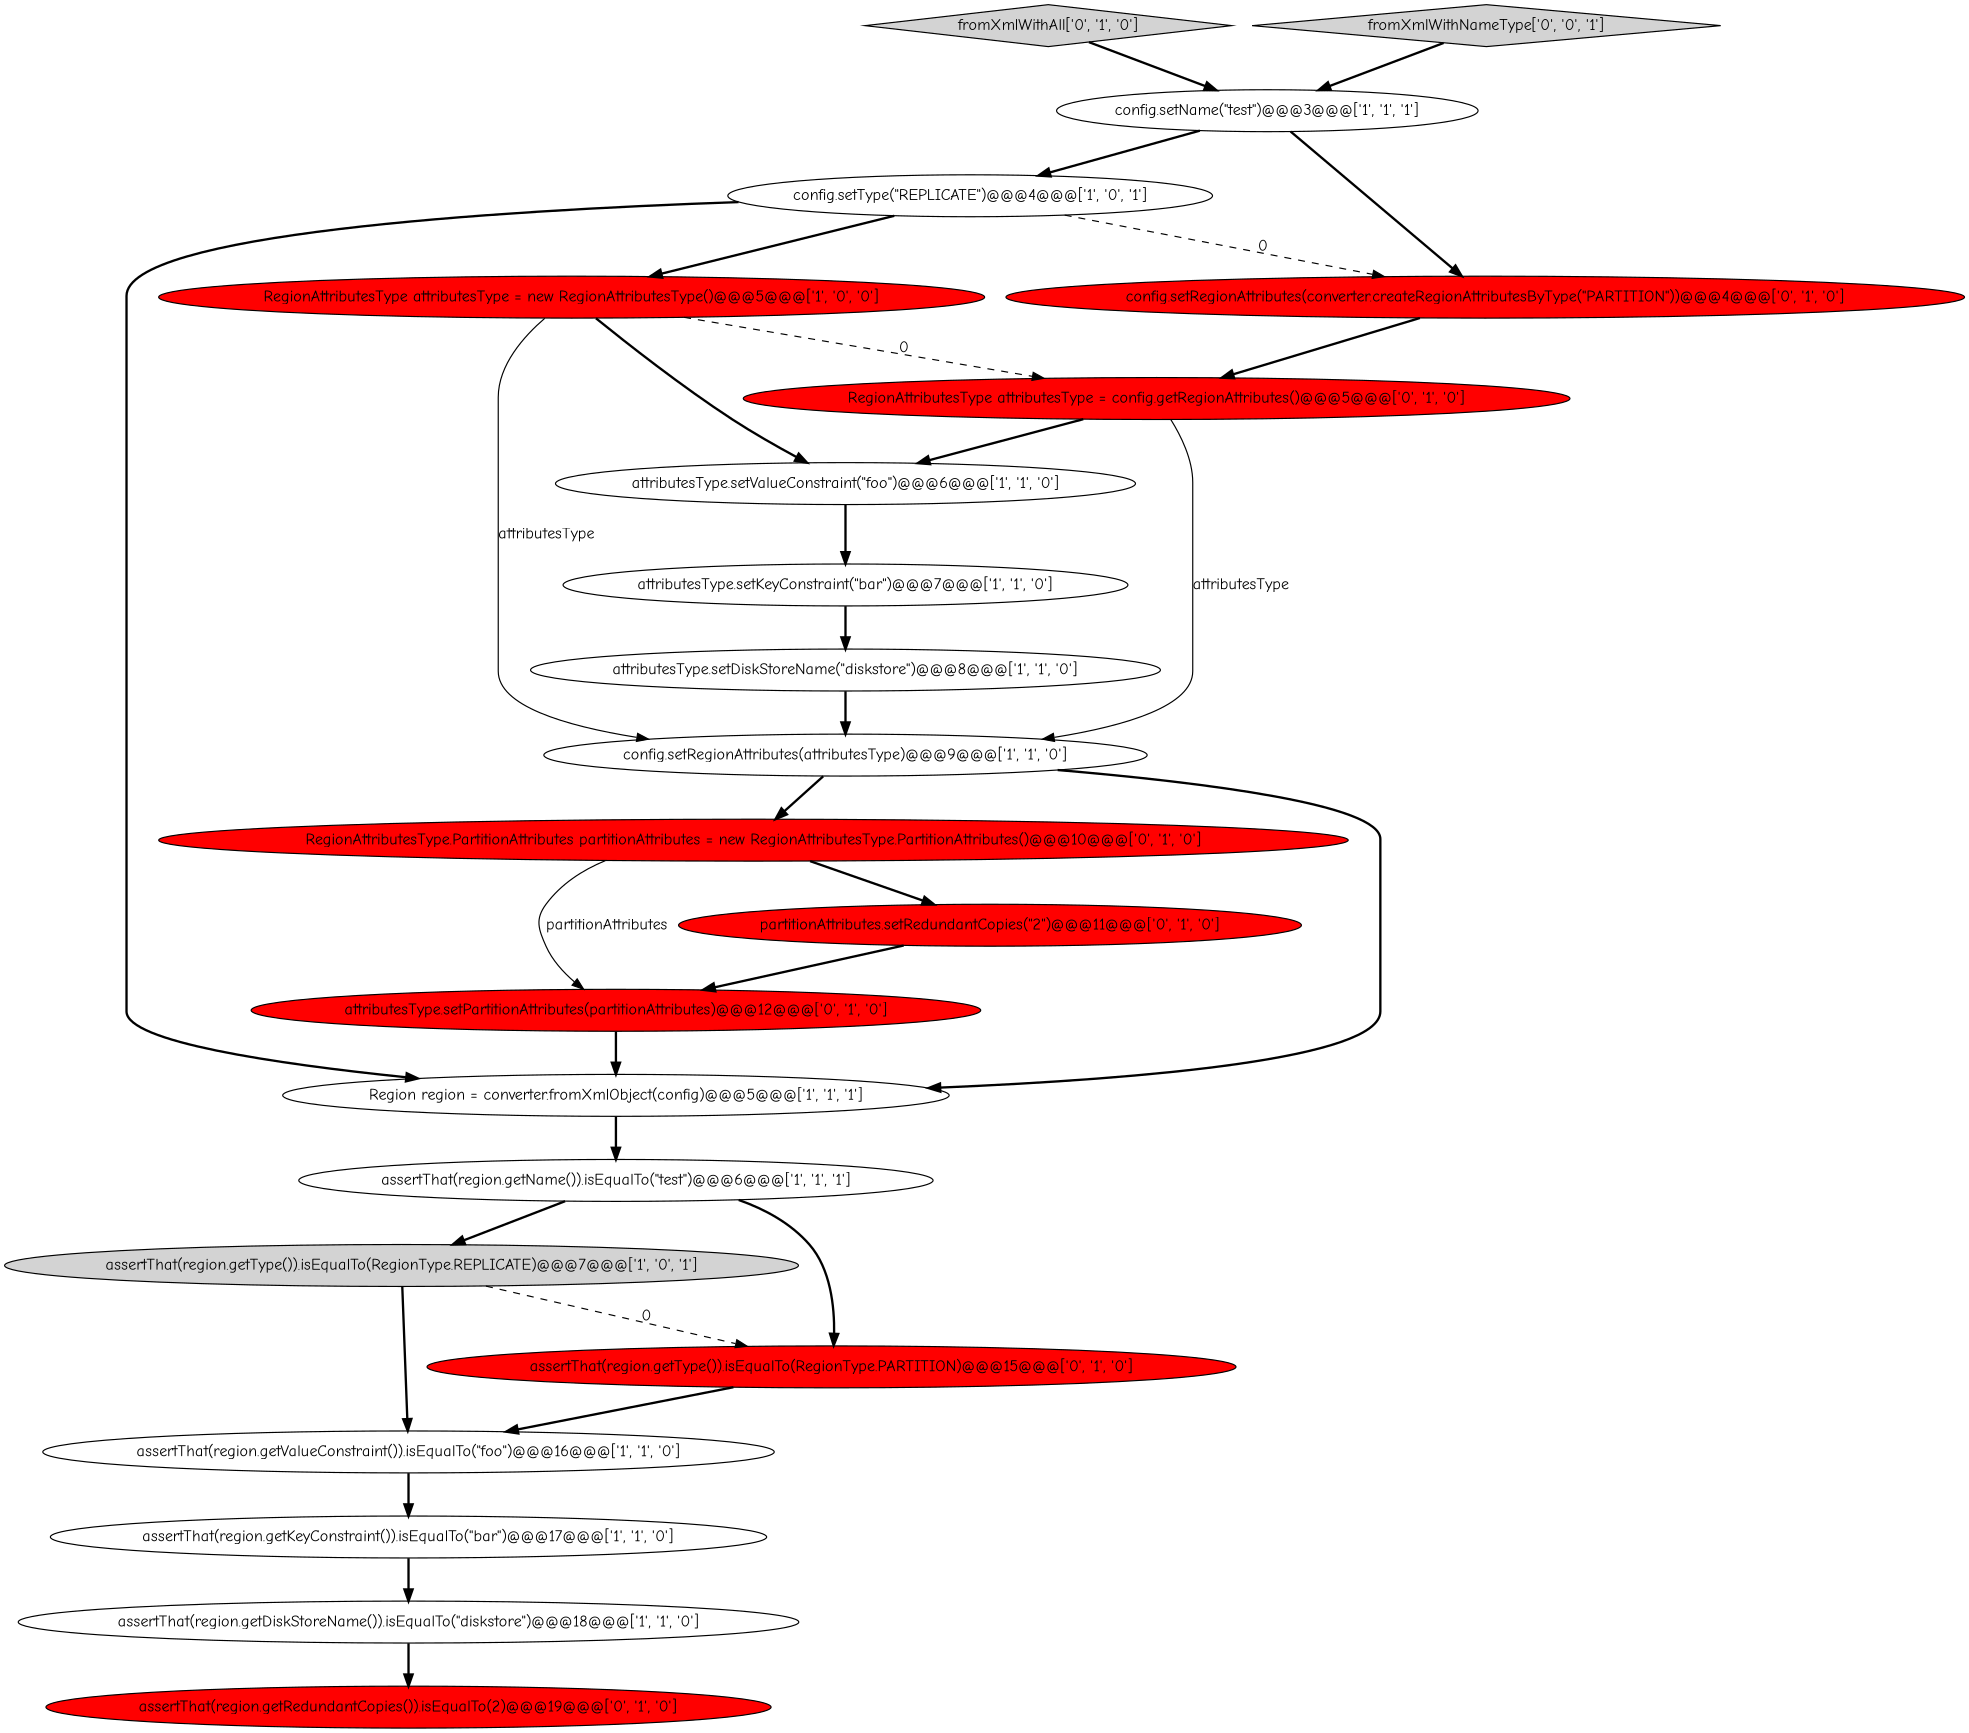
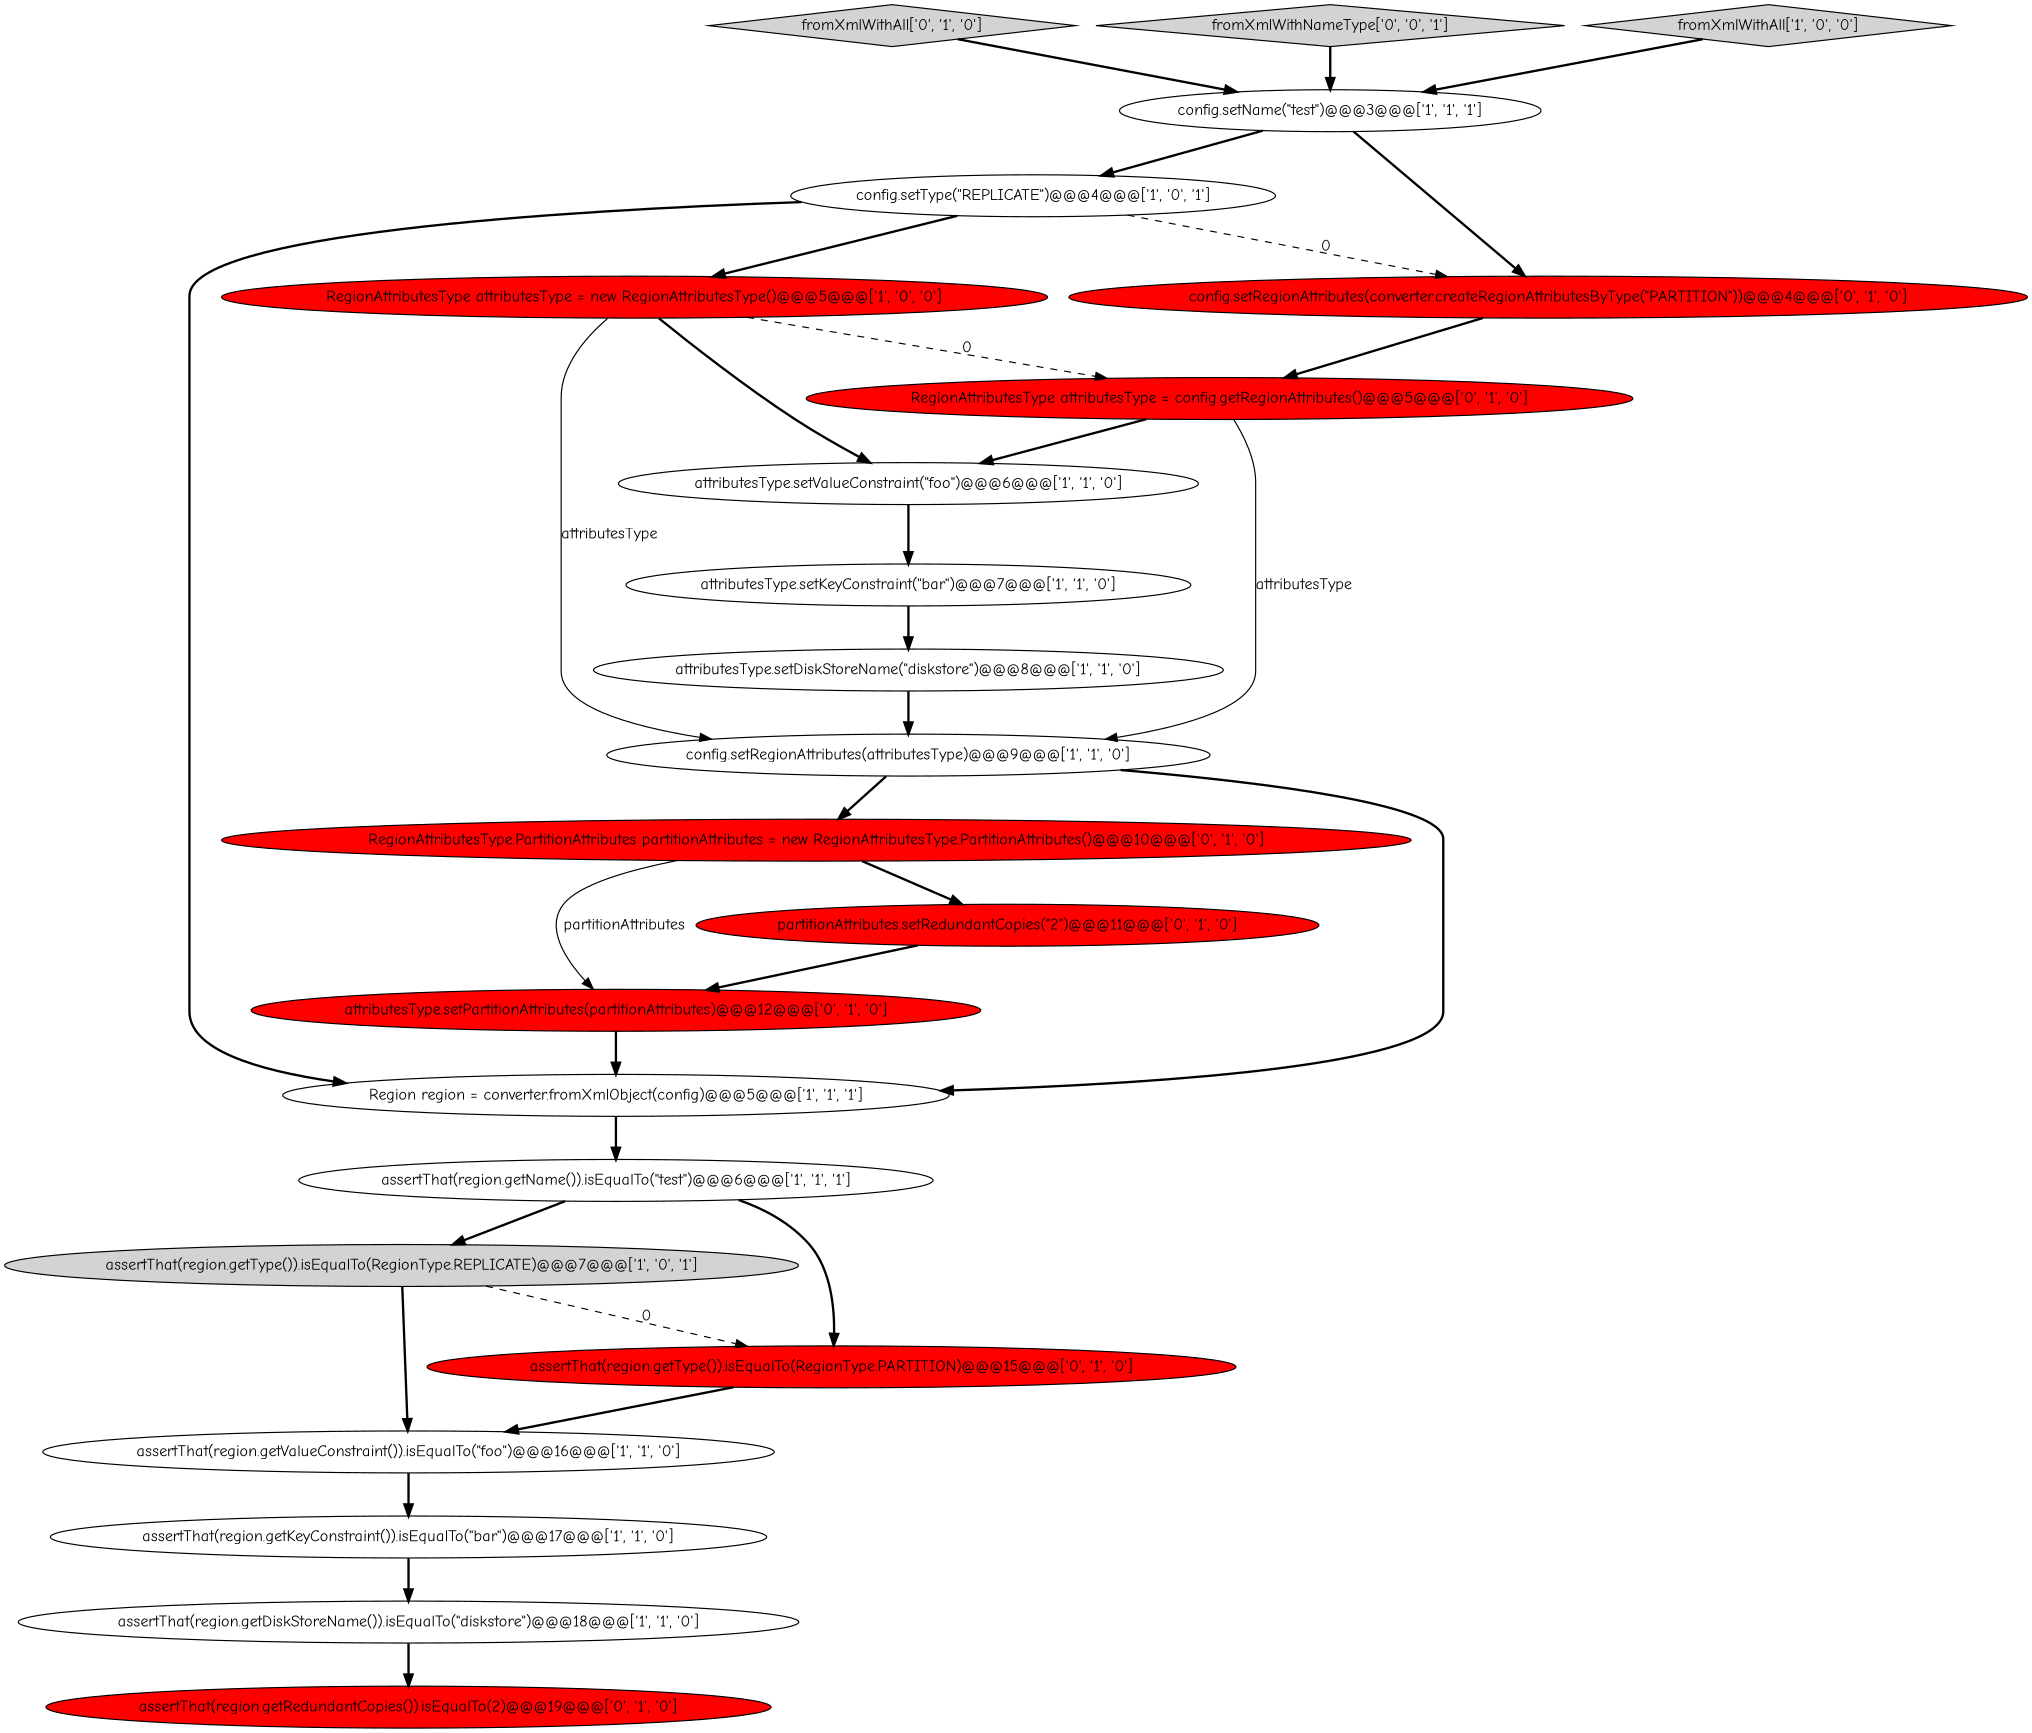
none -> (1768, 26)
